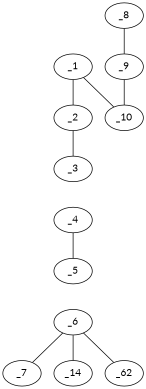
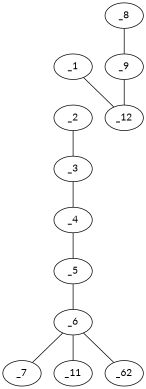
(73, 92) -> none
(124, 118) -> (124, 118)
none -> (73, 195)
none -> (73, 297)
(73, 373) -> (73, 373)
